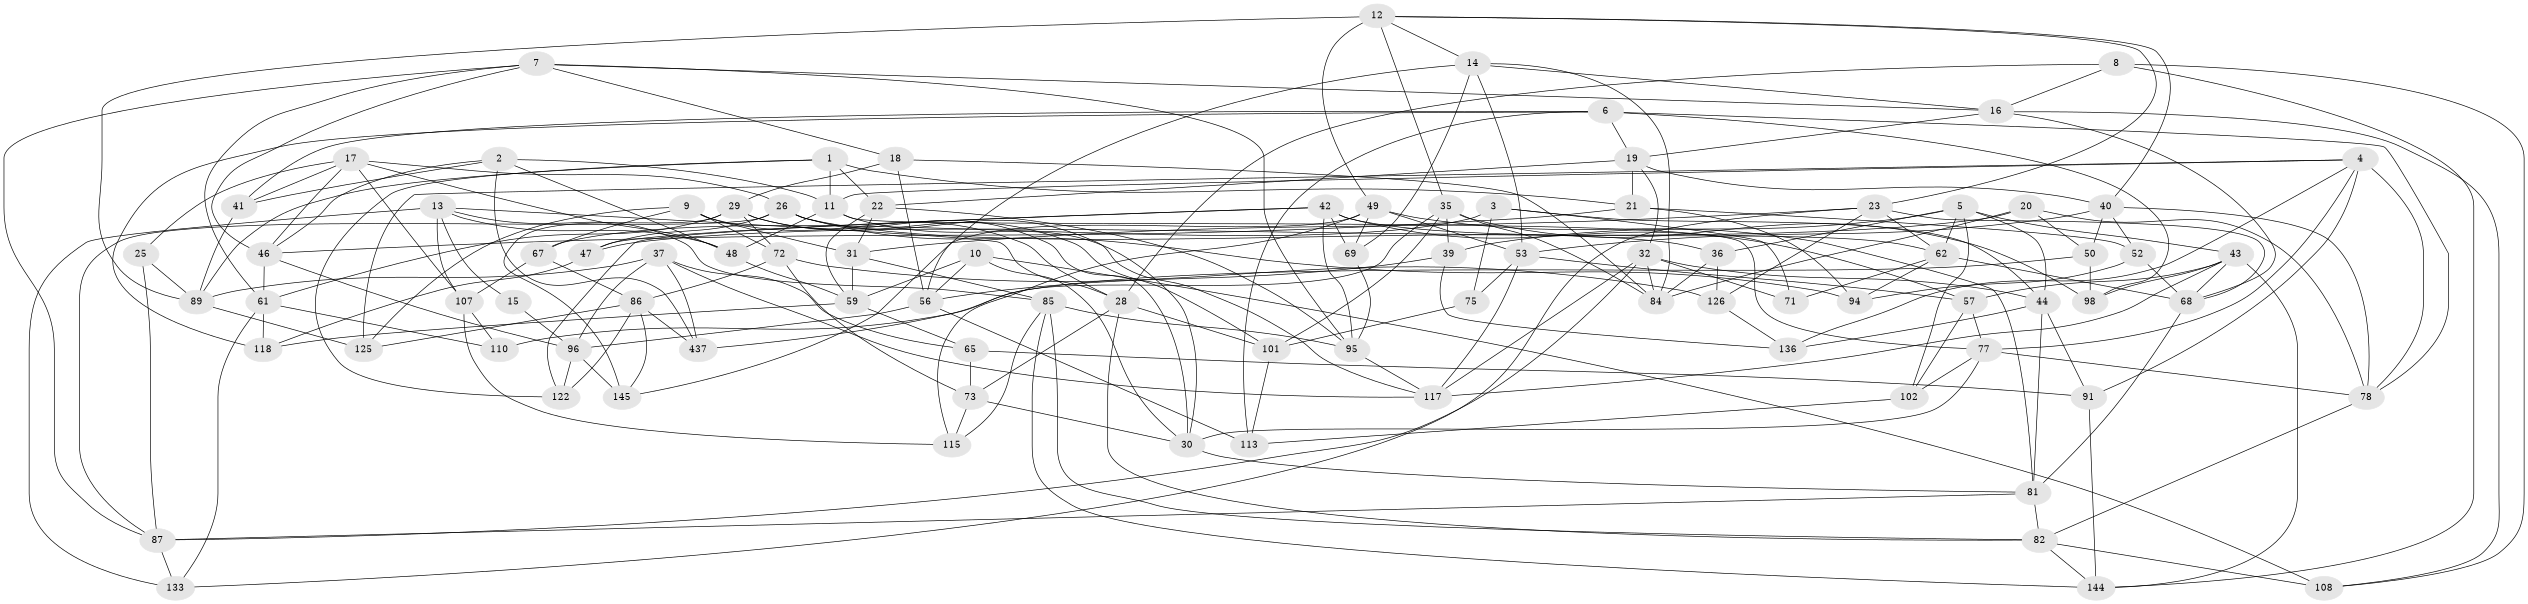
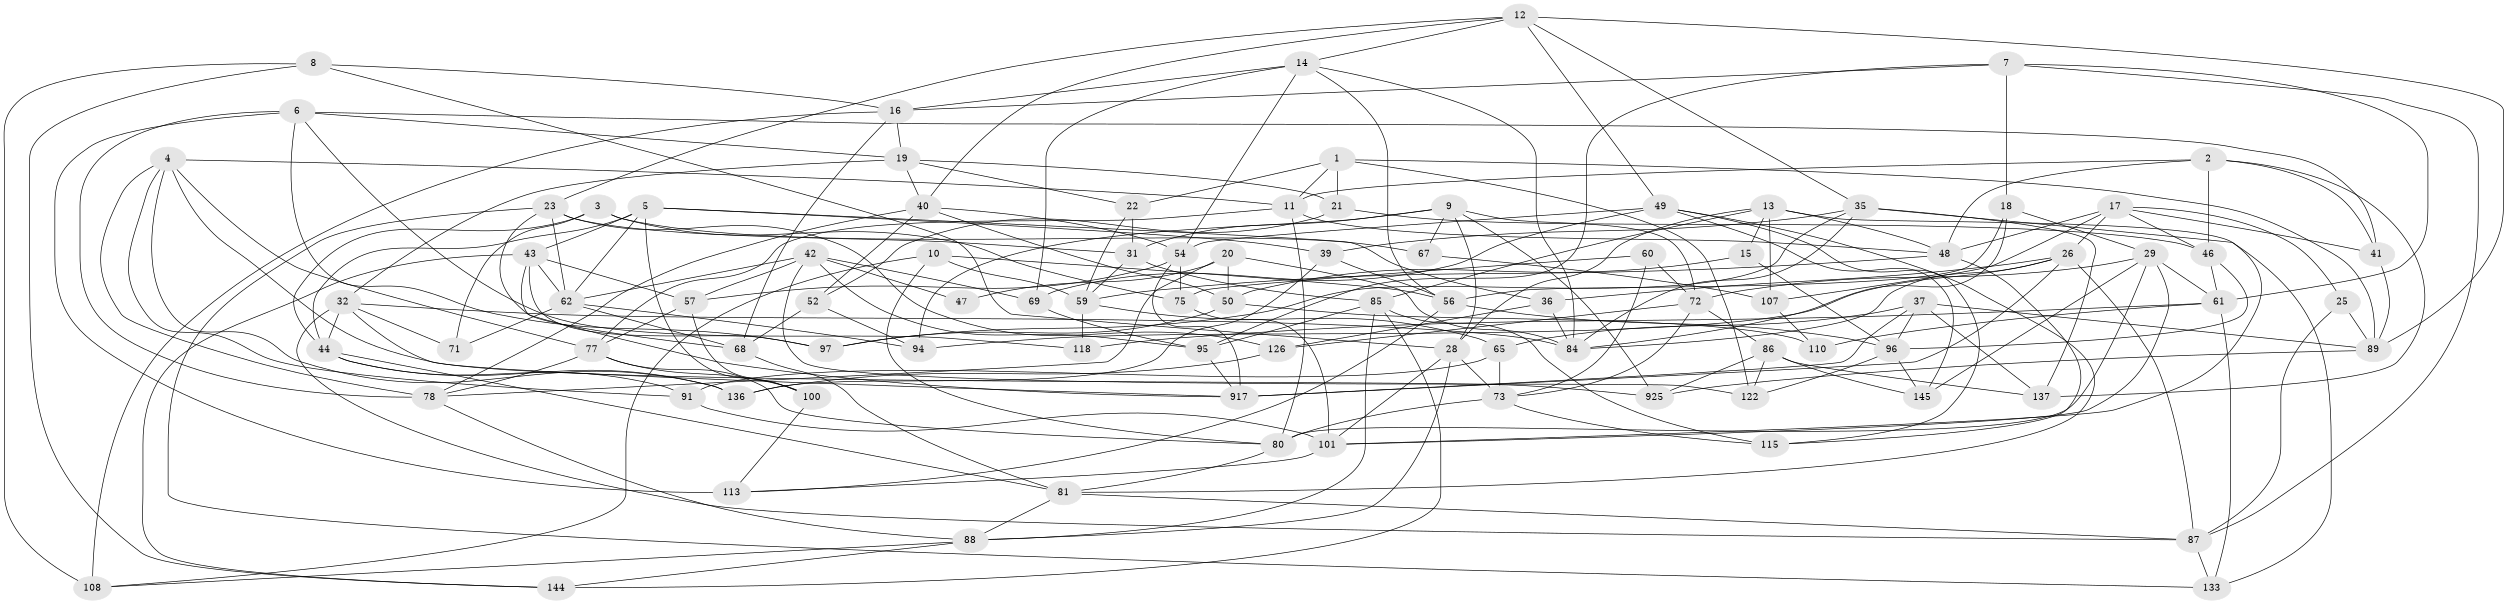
(325, 126) -> none
(1758, 230) -> (1017, 254)
(685, 231) -> (1828, 325)
(1522, 254) -> (1180, 254)
none -> (1648, 254)
(1199, 257) -> none
none -> (1485, 271)
(586, 277) -> none
(2211, 278) -> (549, 278)
(424, 294) -> none
(2090, 302) -> (826, 350)
(364, 350) -> (1655, 398)
(698, 350) -> (2042, 398)
(1433, 398) -> (1239, 398)
(1909, 398) -> (812, 398)
(669, 432) -> (1985, 429)
(1187, 445) -> (1278, 445)
(2093, 497) -> (1007, 422)
(2040, 541) -> (970, 541)
